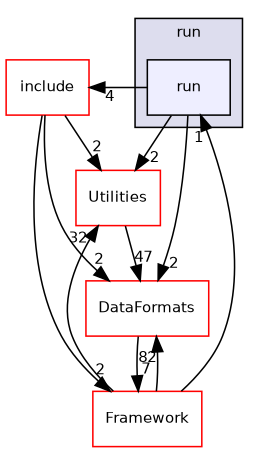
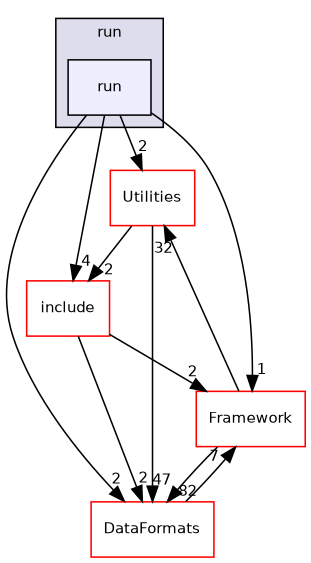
(79, 136) -> (115, 247)
(234, 266) -> (234, 230)
